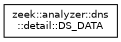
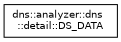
(61, 21) -> (61, 21)
